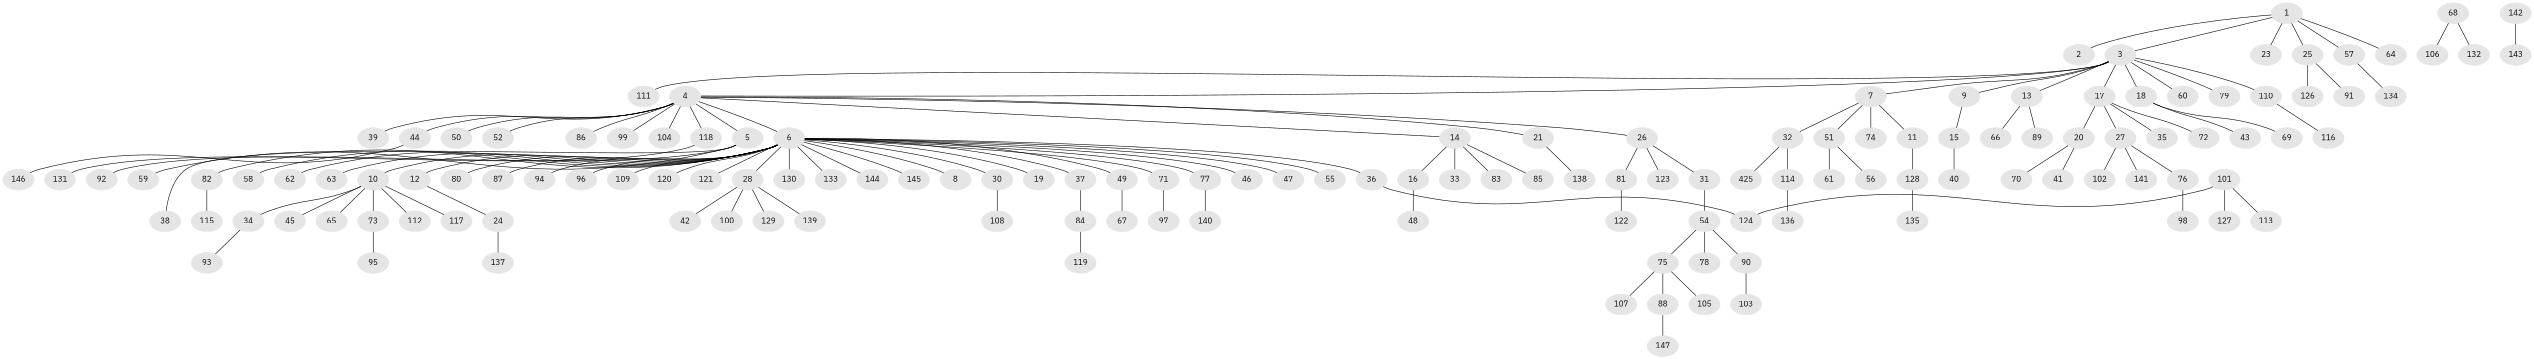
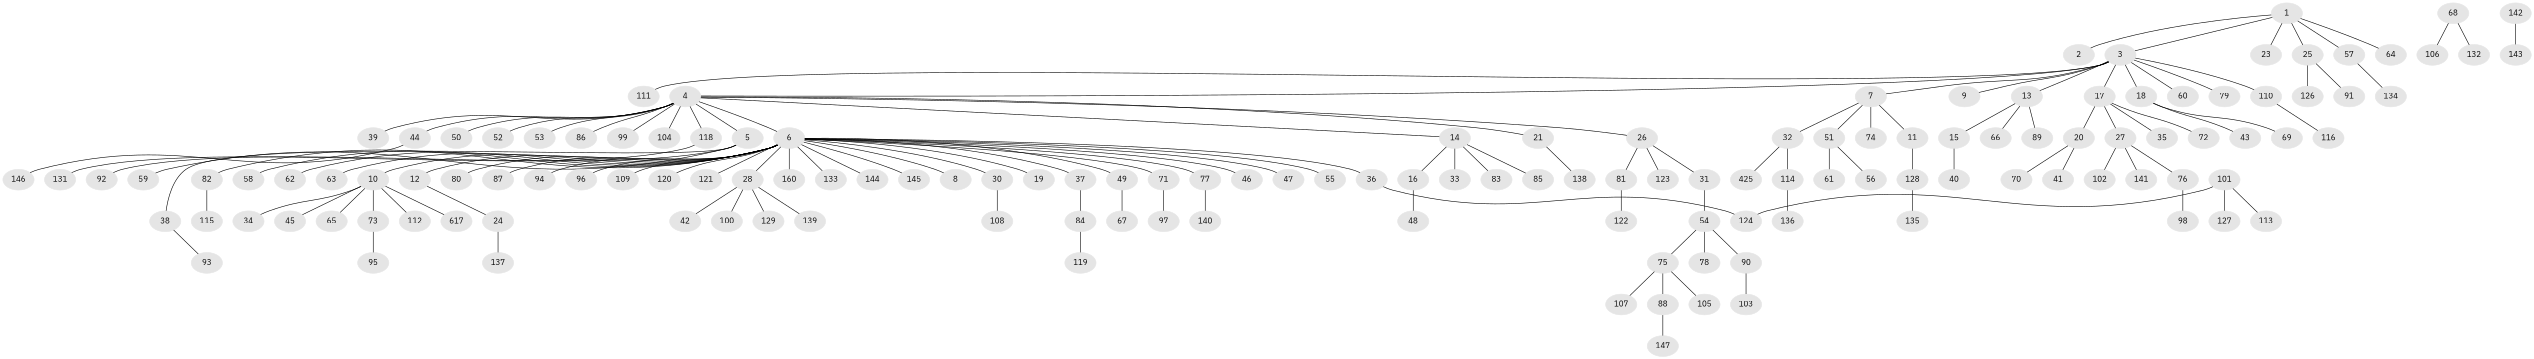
(1959, 117) -> (1990, 117)
none -> (540, 138)
(789, 180) -> (789, 180)
(456, 221) -> (456, 221)
(228, 242) -> (186, 242)
